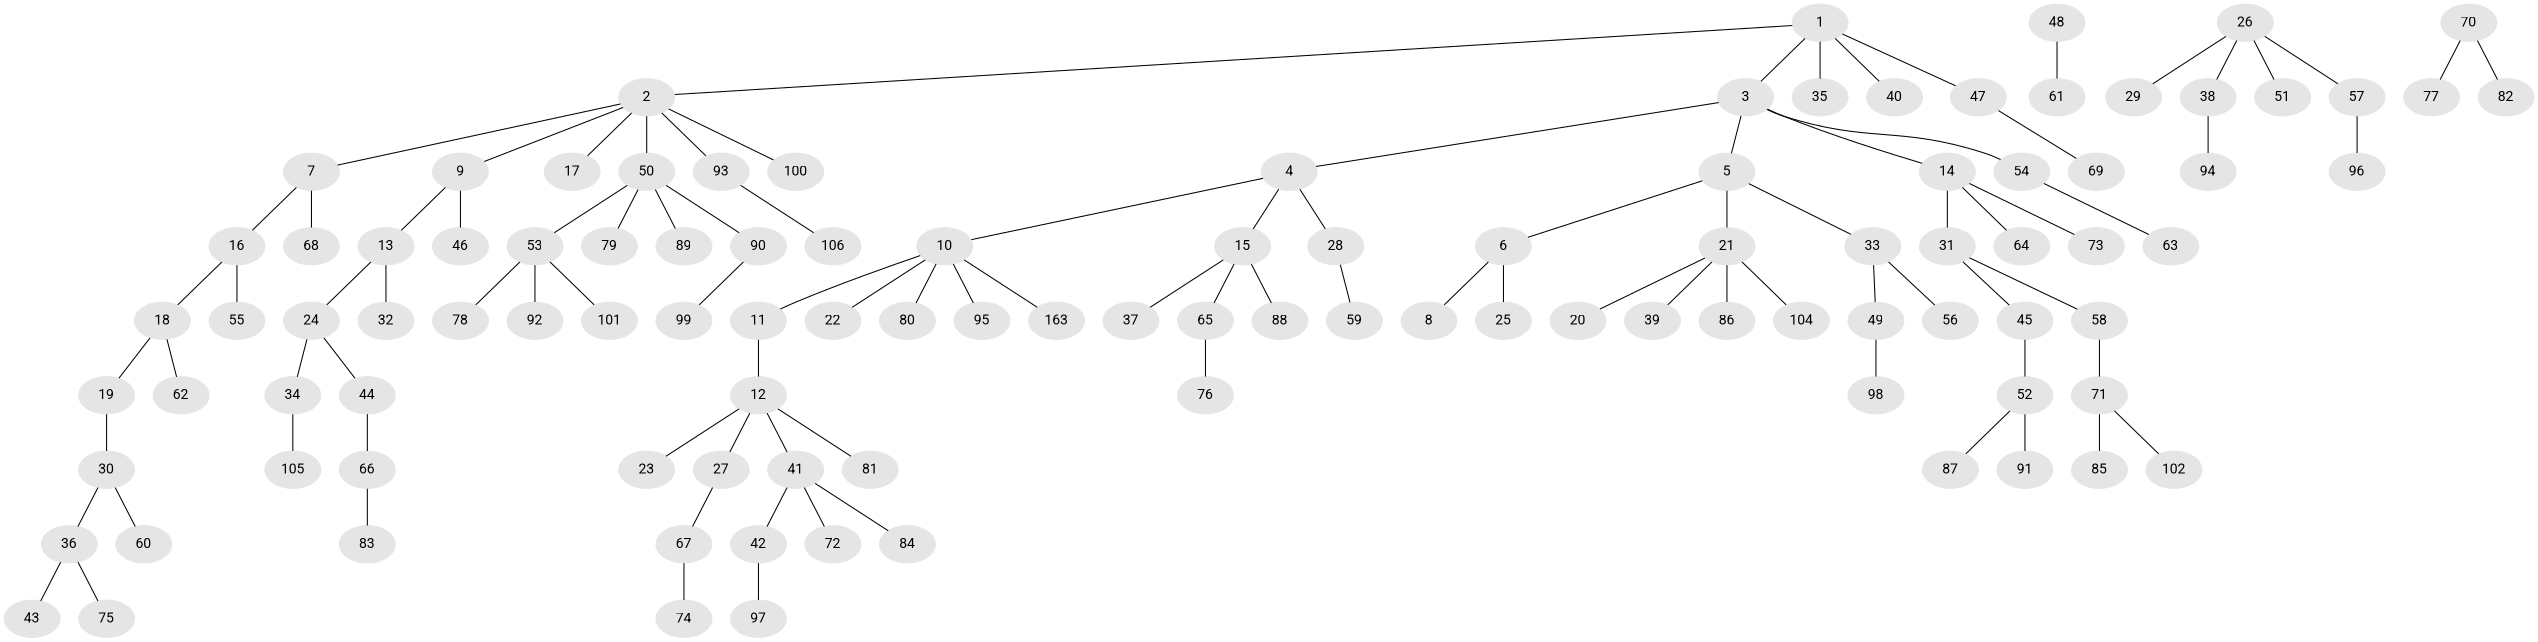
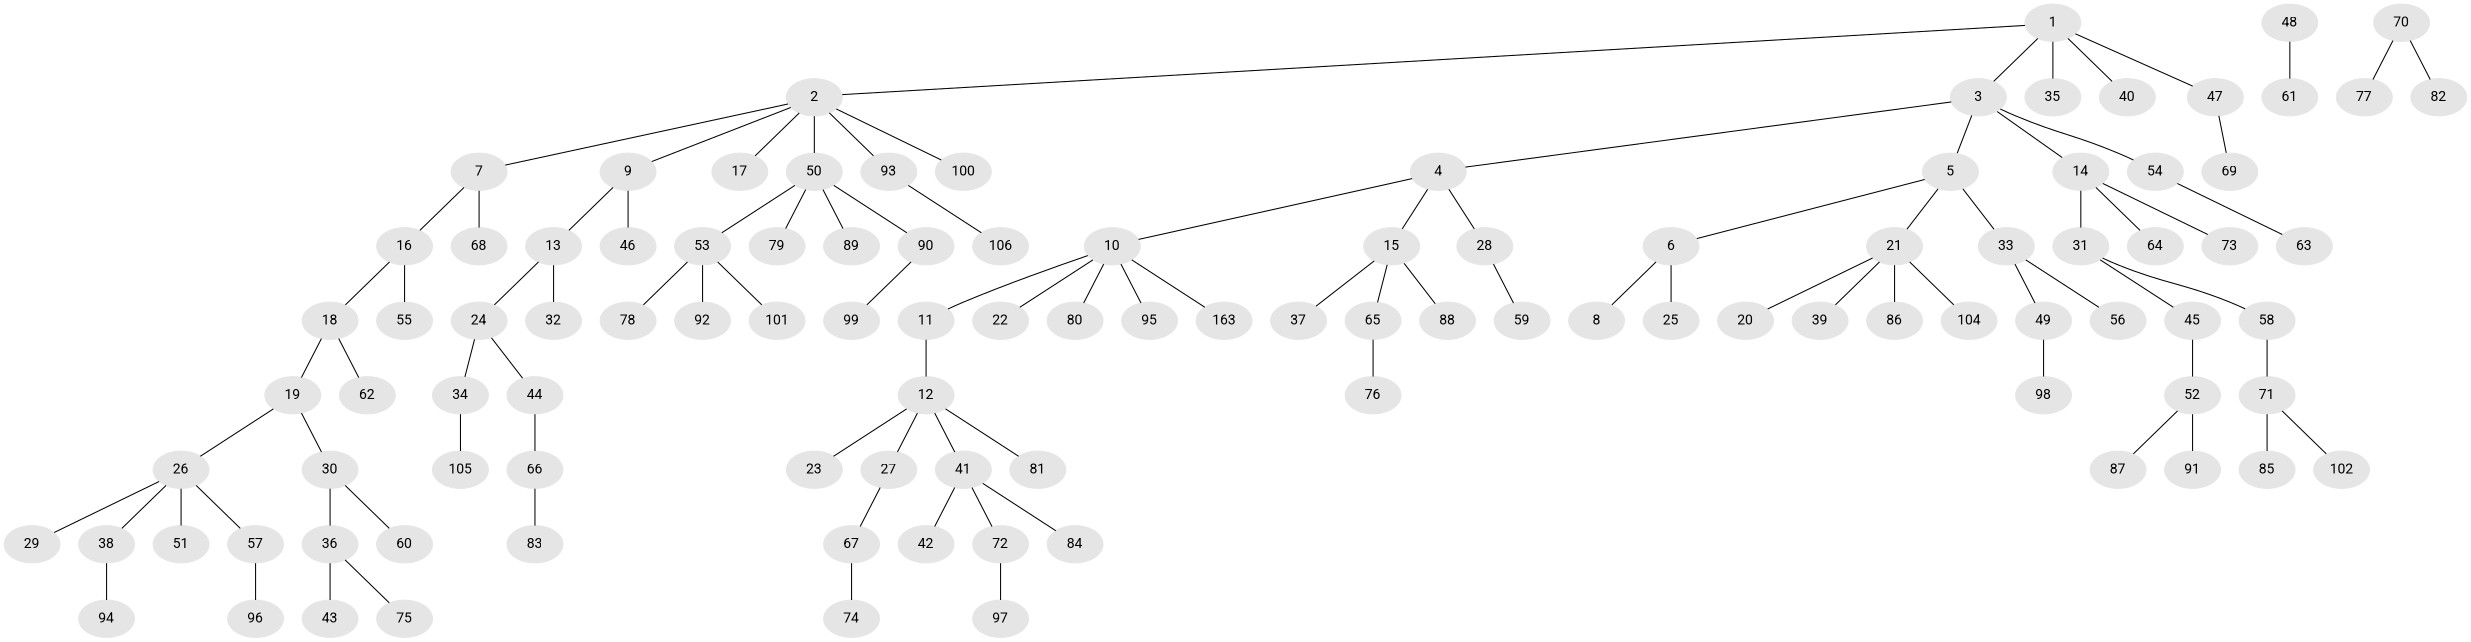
none -> (237, 433)
(758, 582) -> (1001, 582)
